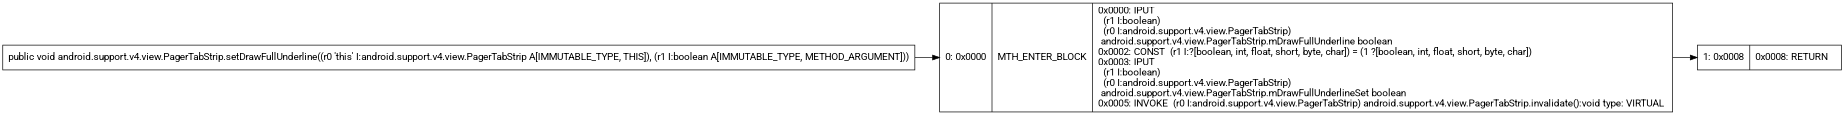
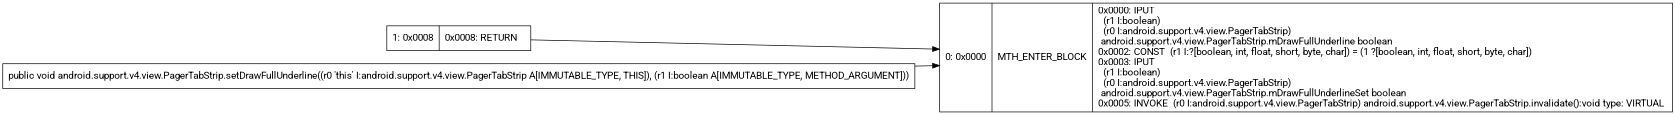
(1681, 58) -> (732, 44)
